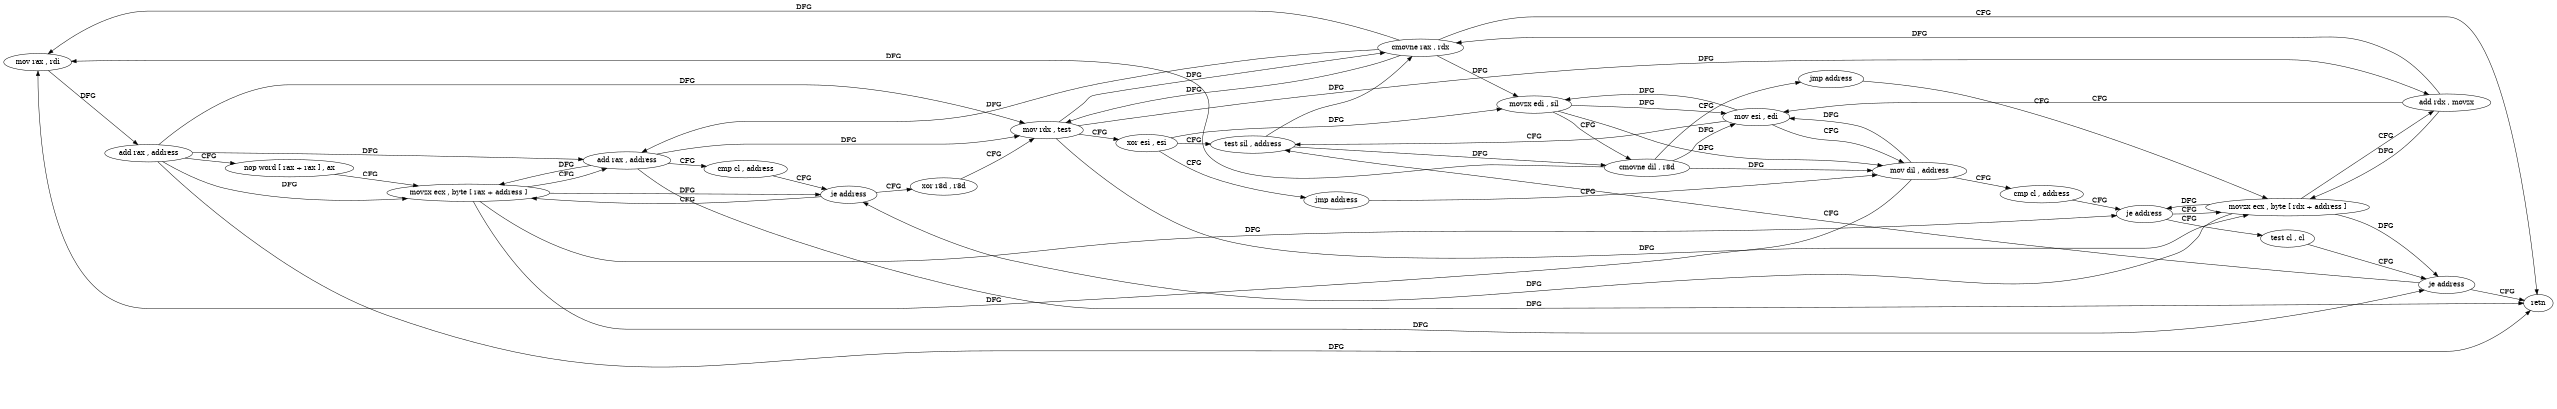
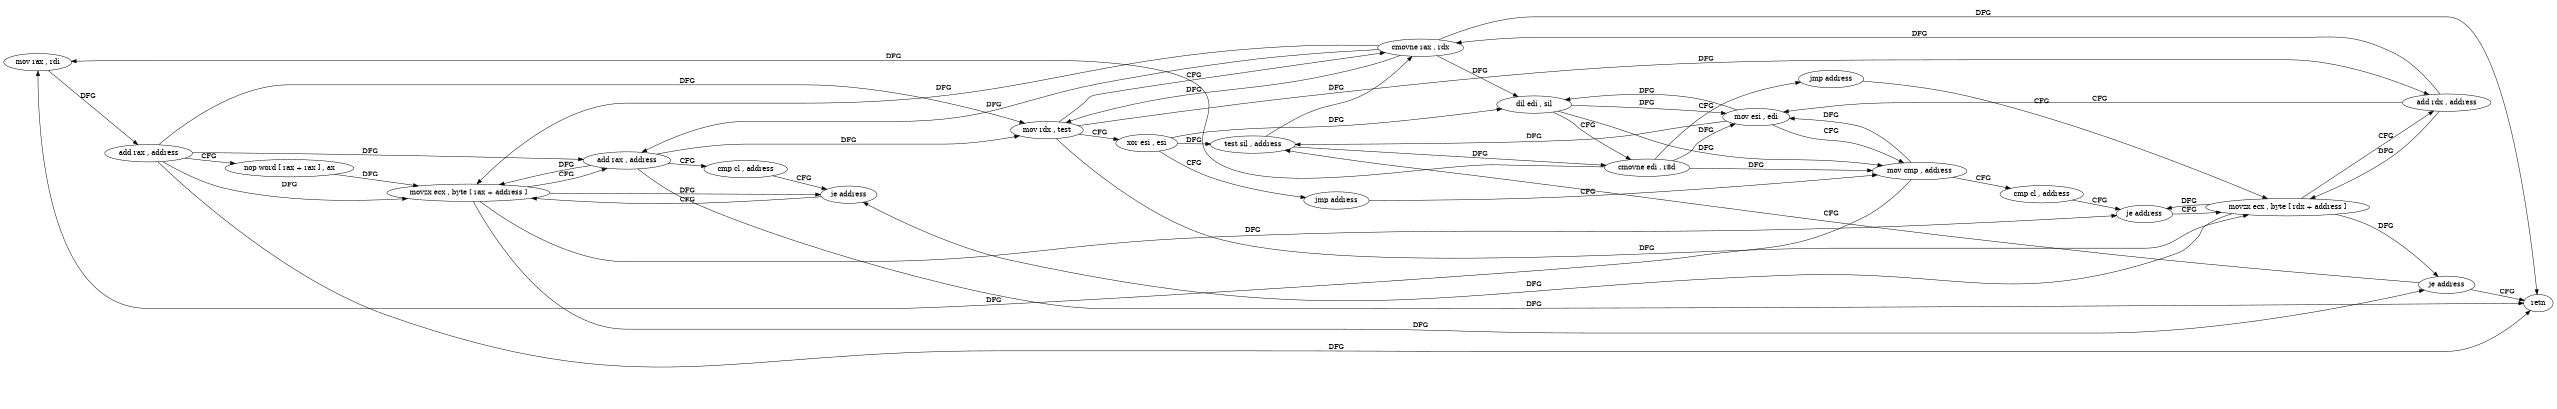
(723, 11) -> (943, 96)
(1983, 13) -> (1983, 13)
(1194, 75) -> (1194, 75)
(2447, 103) -> (2447, 103)
(1534, 105) -> (1534, 105)
(1534, 137) -> (1534, 137)
(1194, 140) -> (1194, 140)
(1647, 168) -> (1647, 168)
(1920, 171) -> (1920, 171)
(370, 175) -> (370, 175)
(944, 187) -> none
(2288, 239) -> none
